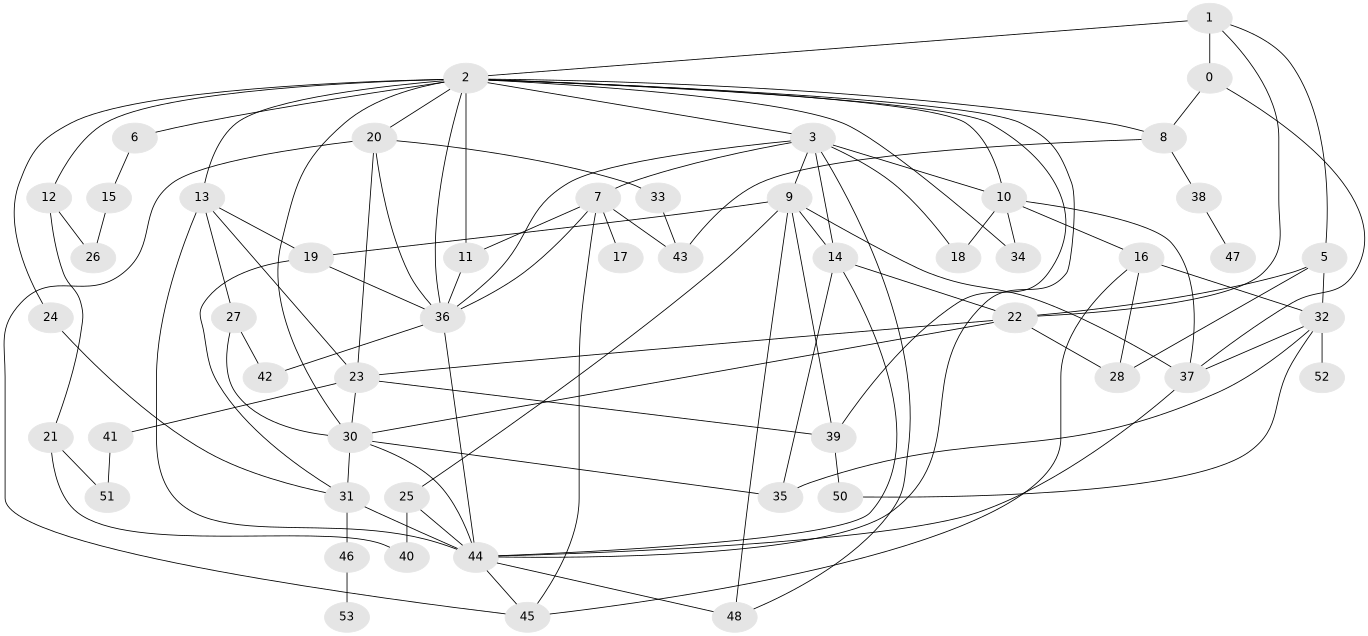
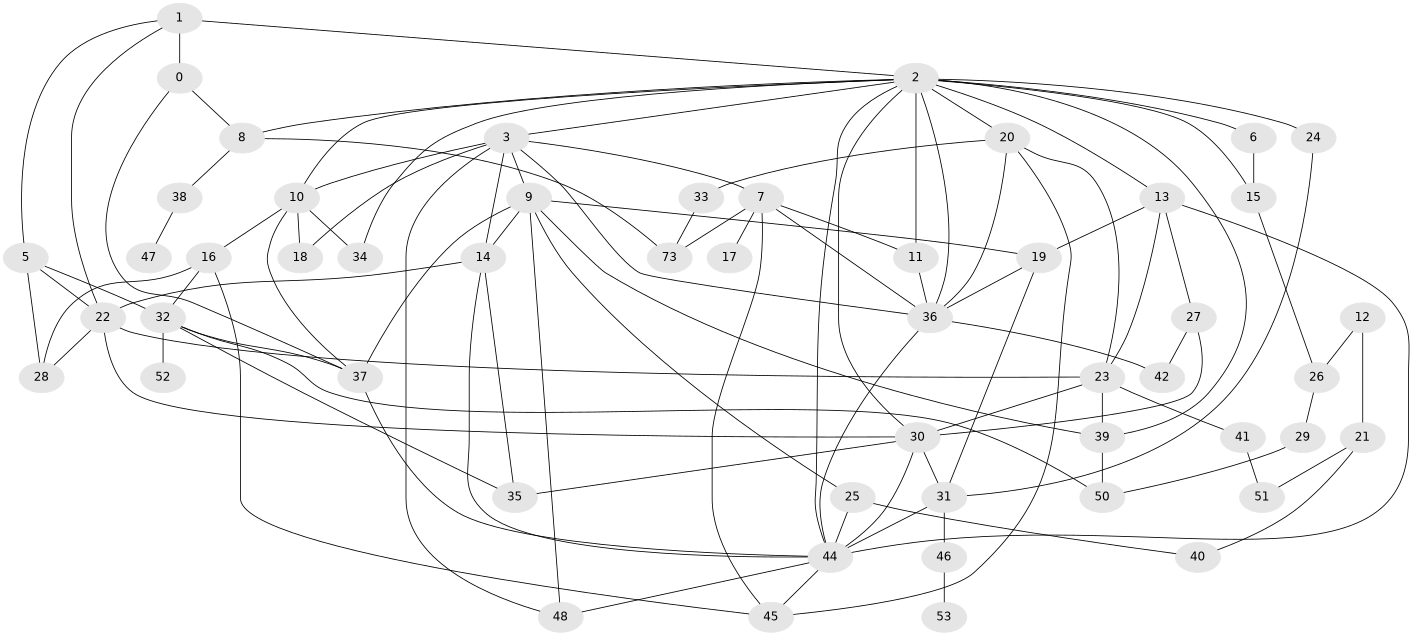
(160, 105) -> (1180, 120)
(681, 258) -> (670, 258)
none -> (1303, 438)
